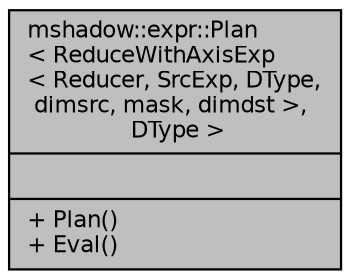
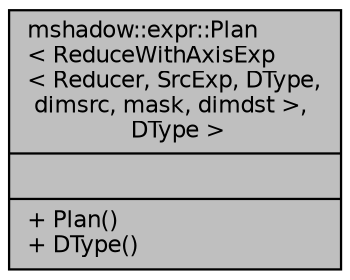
(73, 246) -> (83, 246)
